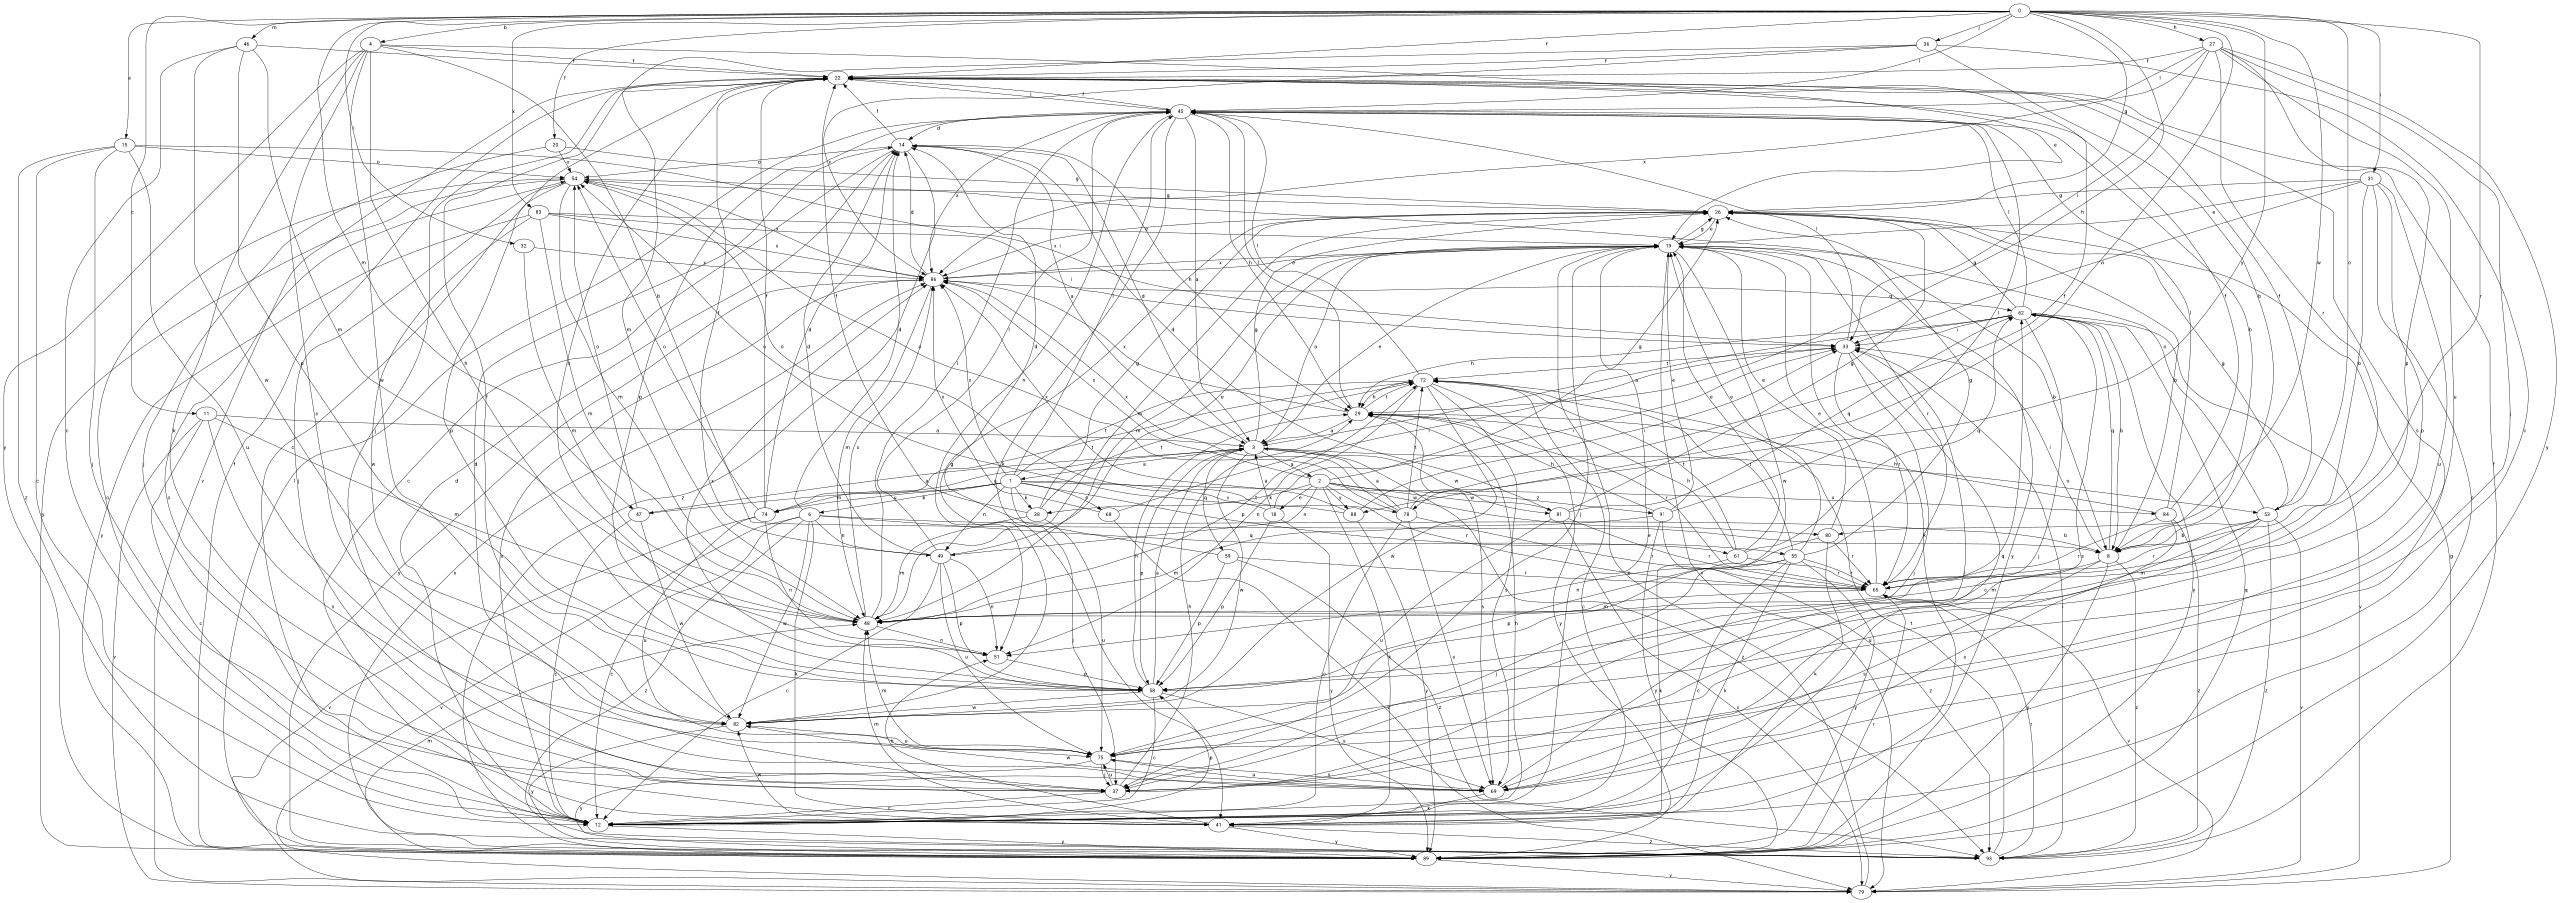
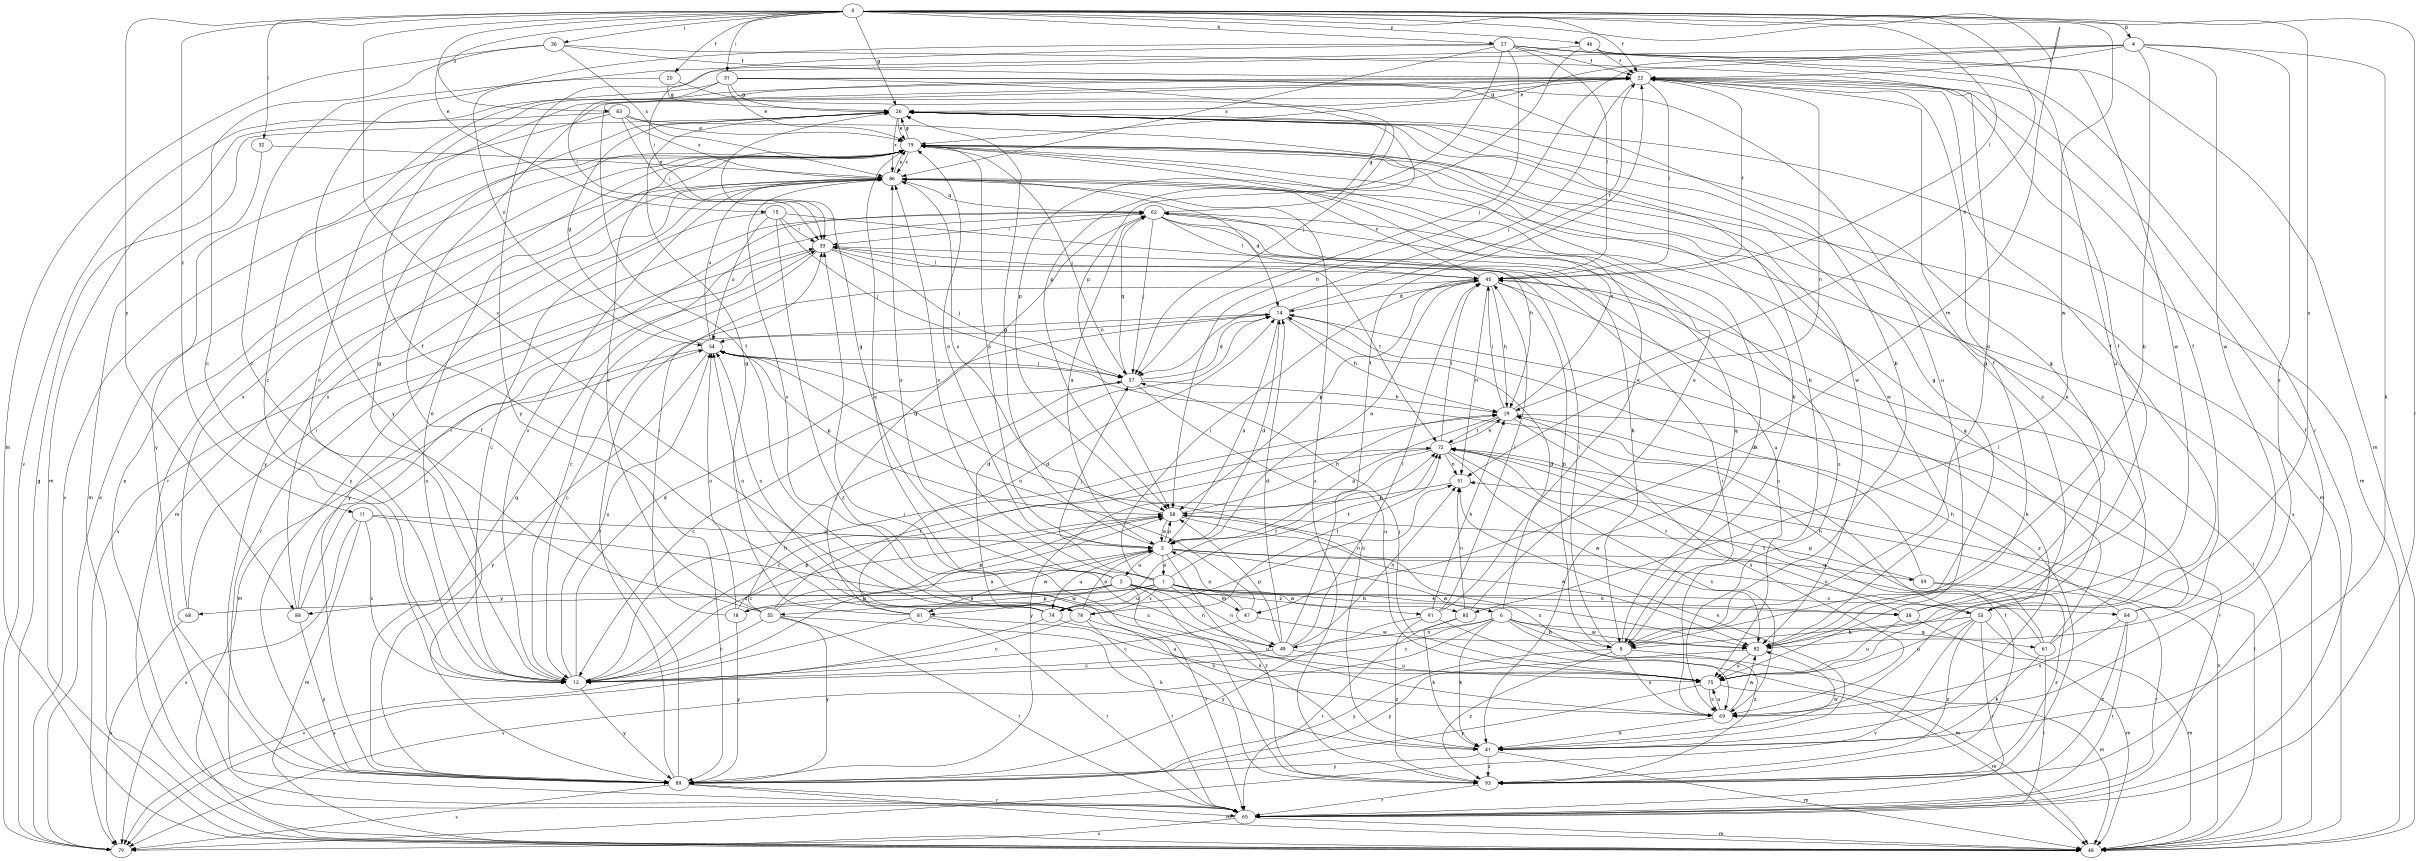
(275, 28) -> (1392, 28)
none -> (1255, 107)
